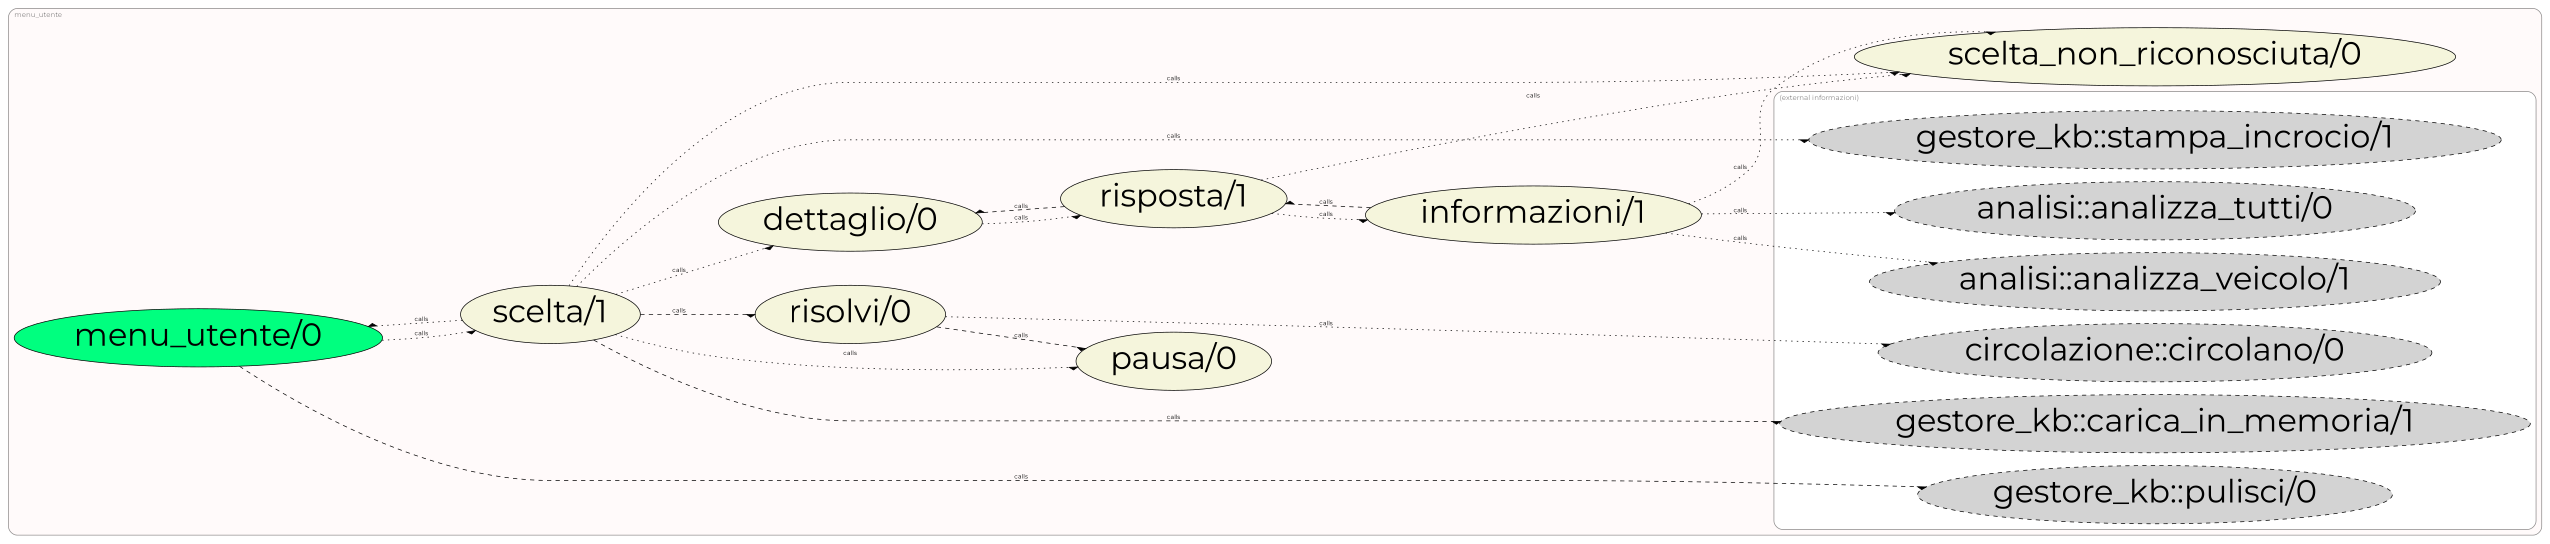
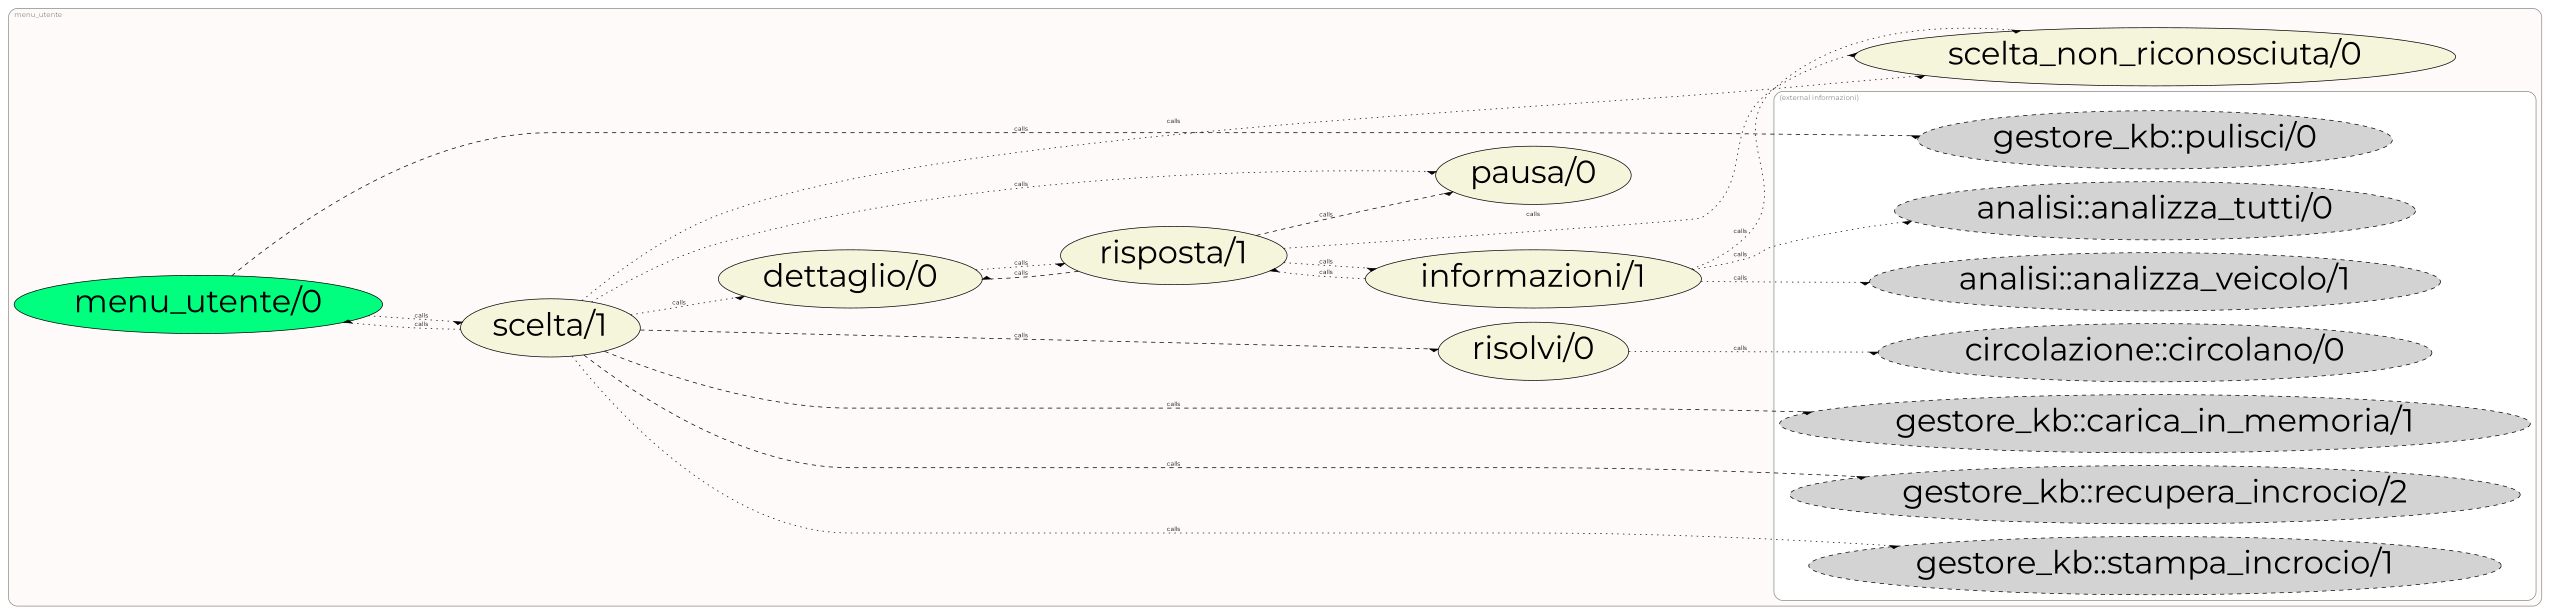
(1332, 206) -> (1322, 276)
(1007, 337) -> (1350, 214)
none -> (2155, 495)
